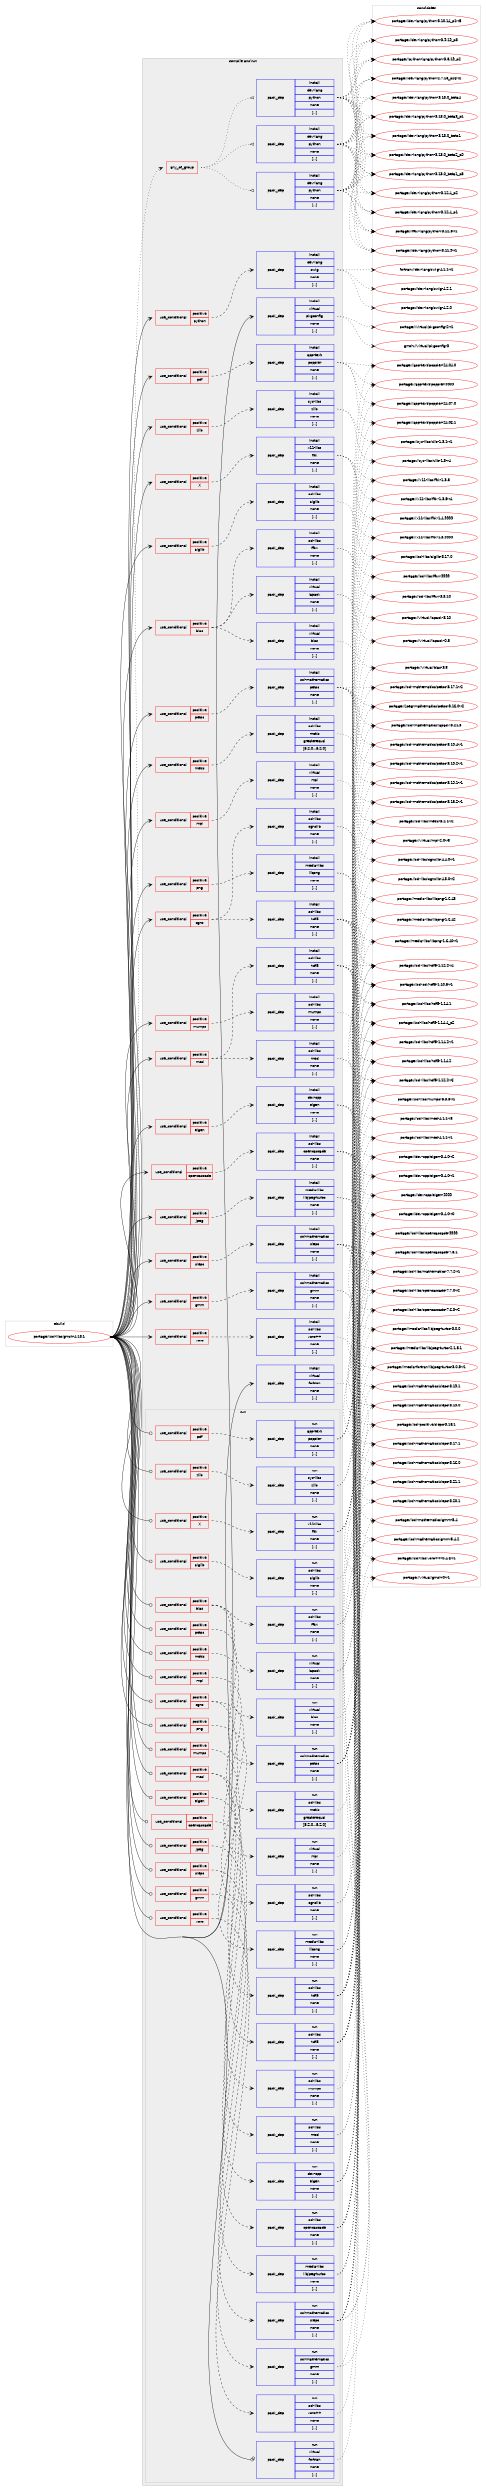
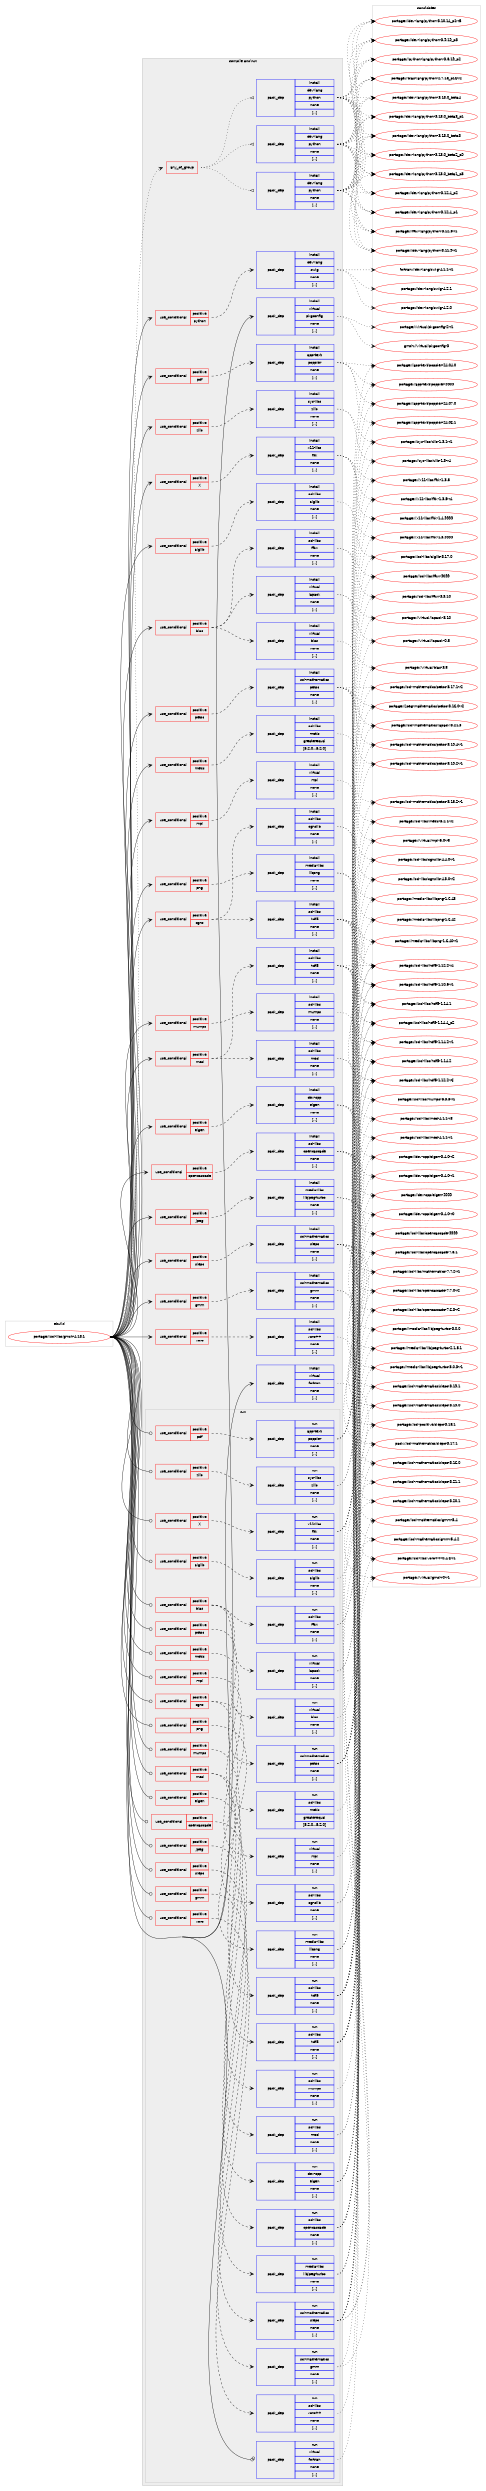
(426, 79) -> (426, 79)
(426, 136) -> (426, 136)
(426, 577) -> (426, 577)
(426, 783) -> none
(426, 841) -> (426, 841)
(426, 985) -> (426, 985)
(426, 1367) -> (426, 1367)
(426, 1444) -> (426, 1444)
